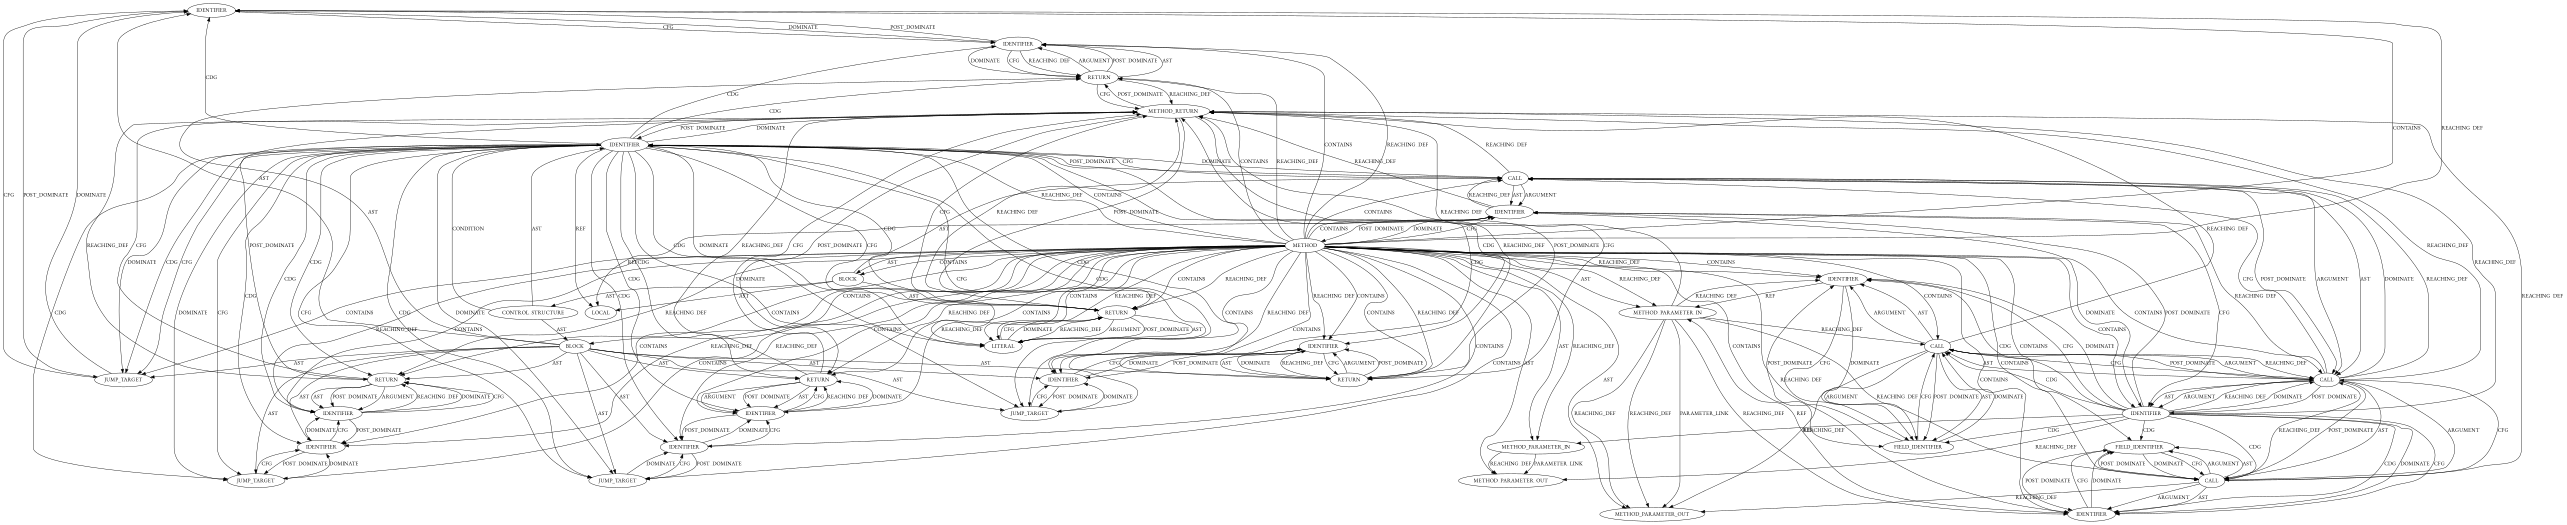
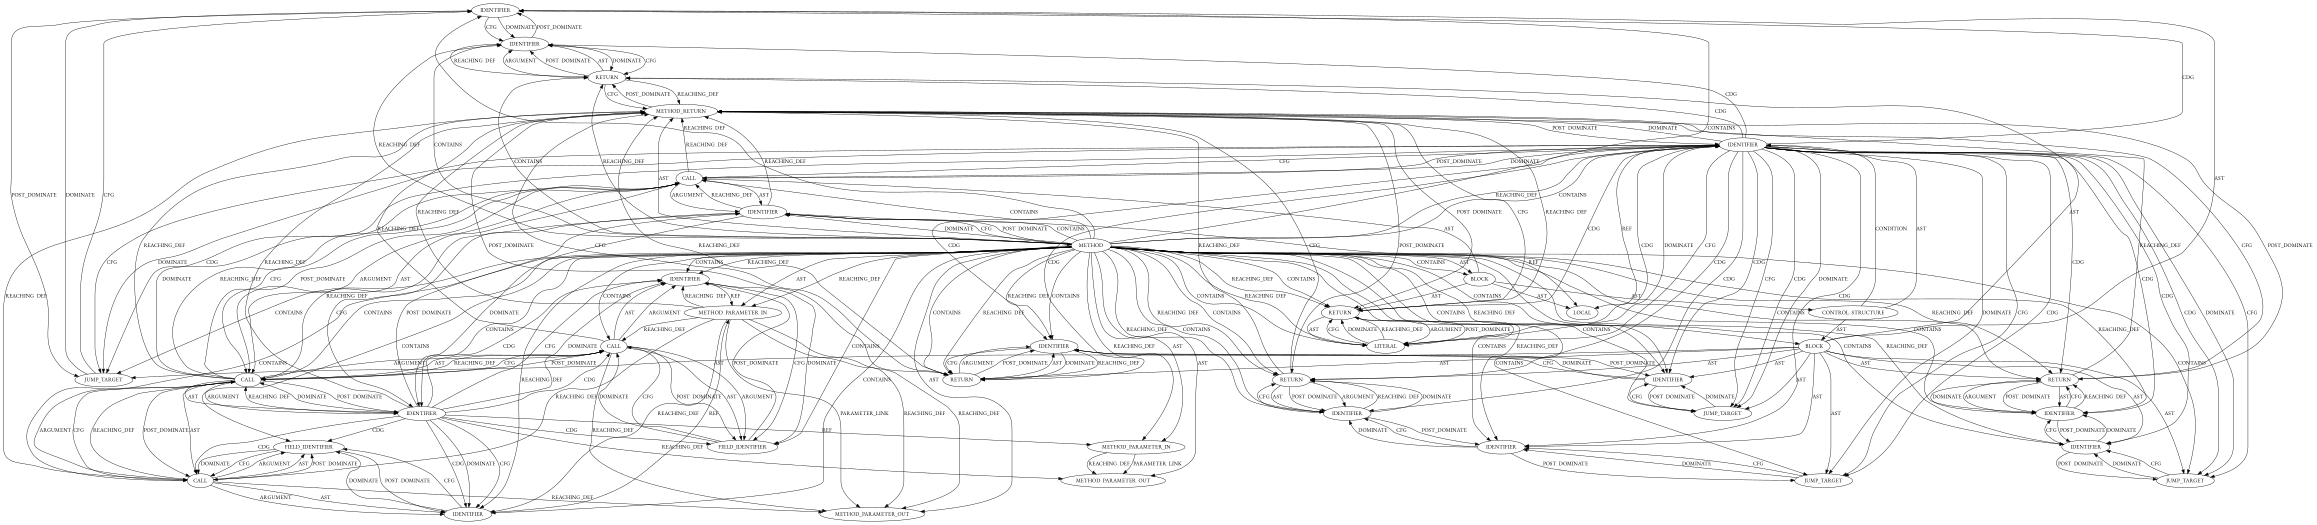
none -> (817, 229)
